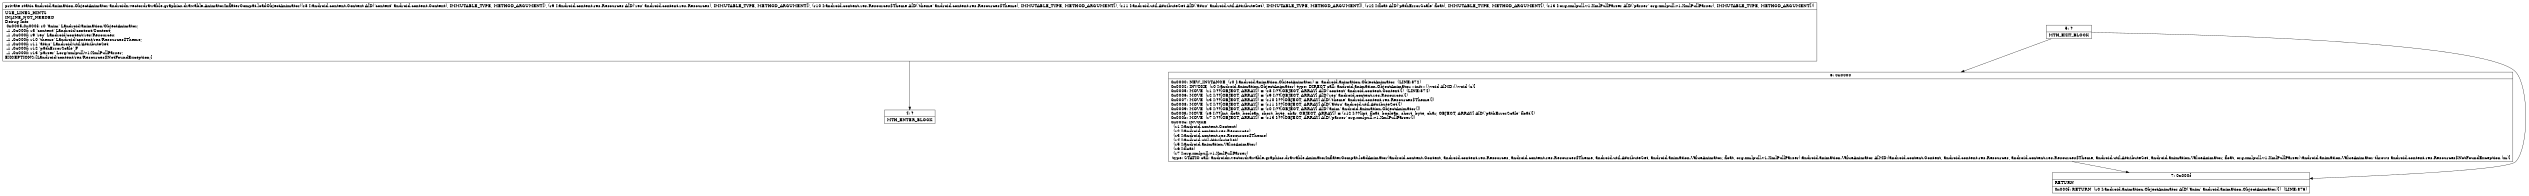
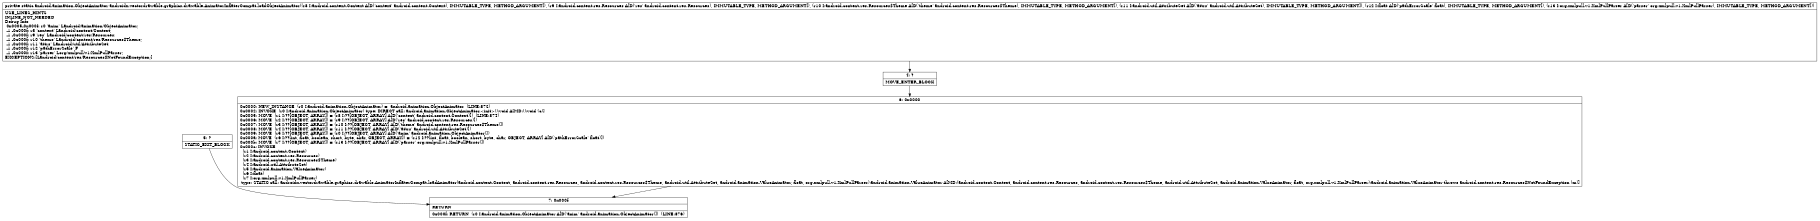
(2069, 35) -> (207, 145)
(2008, 55) -> (910, 90)
(910, 120) -> (910, 82)
